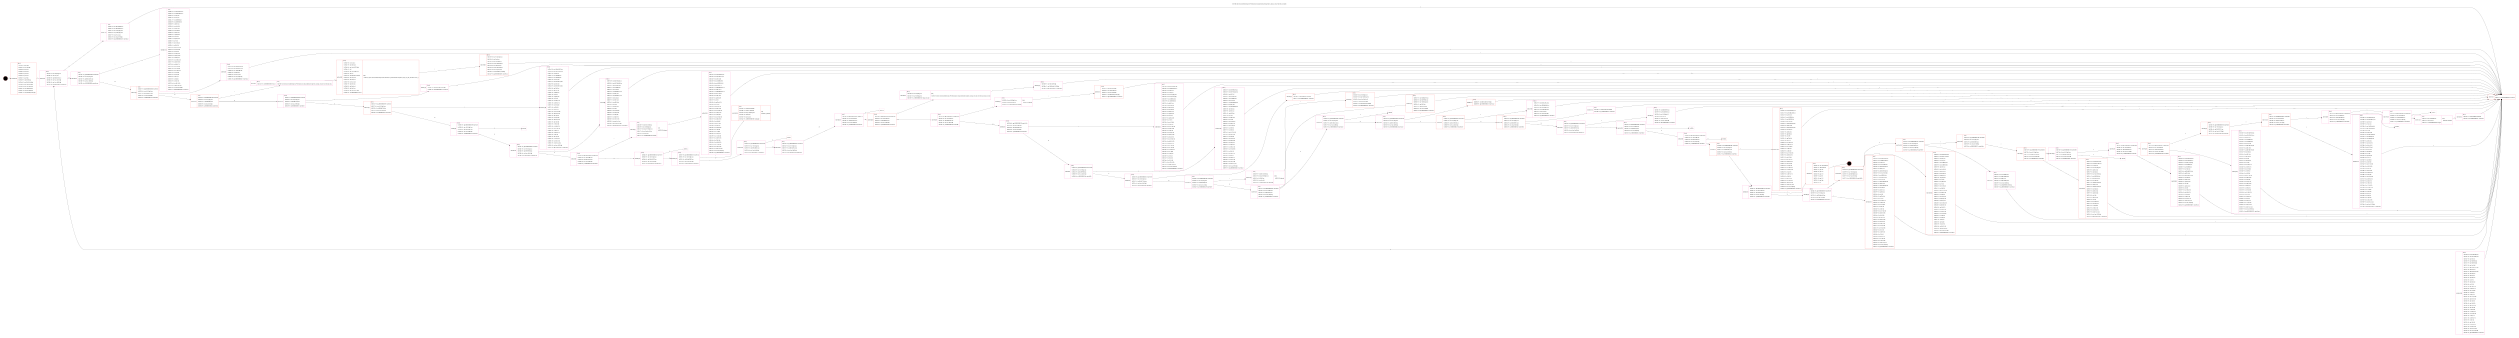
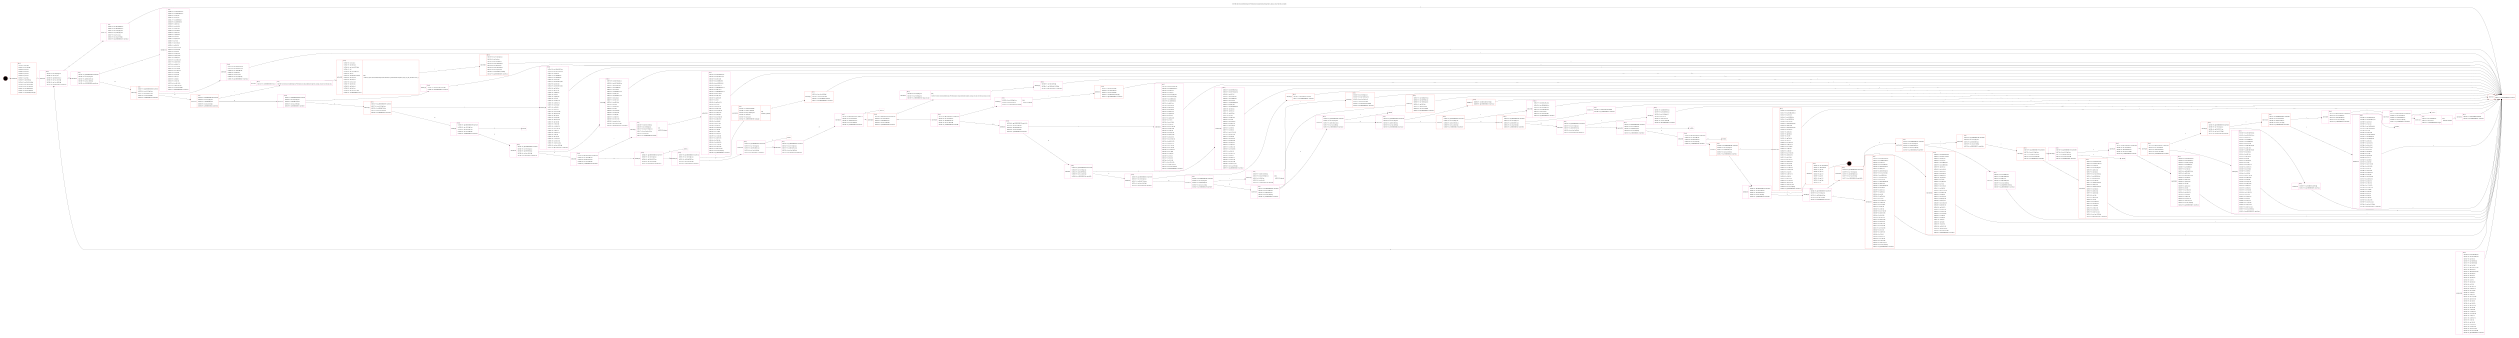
none -> (819, 97)
none -> (2306, 186)
